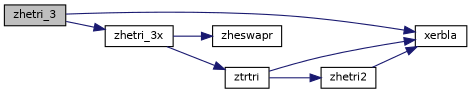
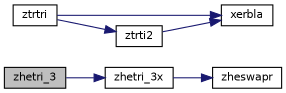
(236, 13) -> none
(191, 56) -> none
(348, 78) -> (139, 36)
